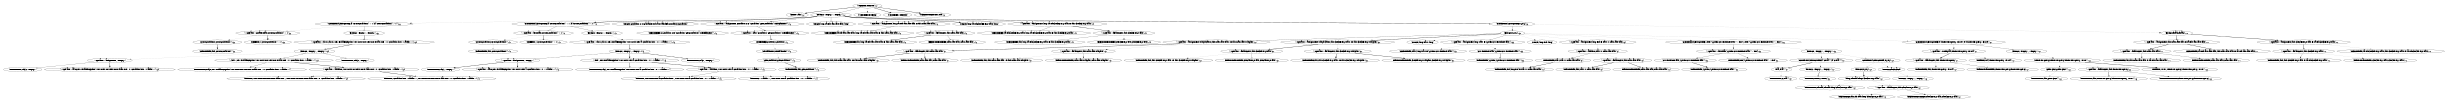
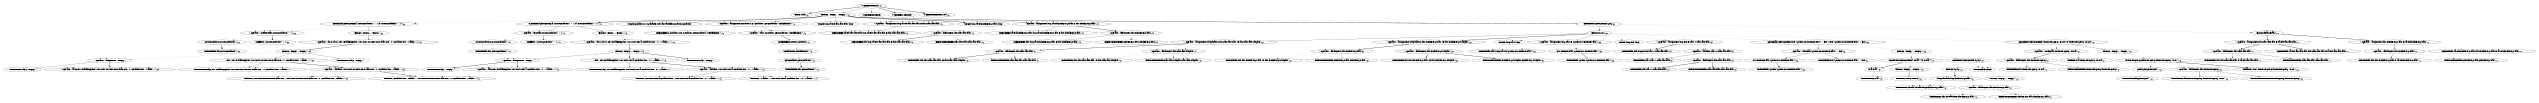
(1105, 51) -> (1195, 51)
(1542, 65) -> (1666, 47)
